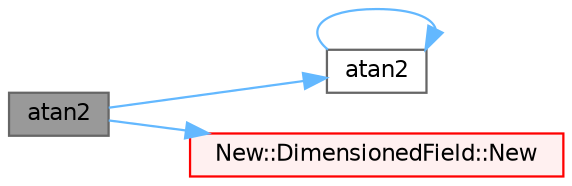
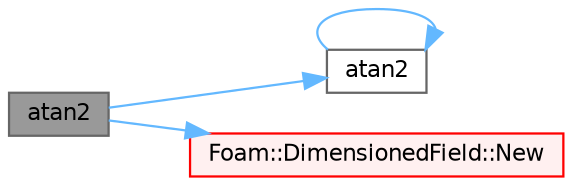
(377, 155) -> (377, 155)
